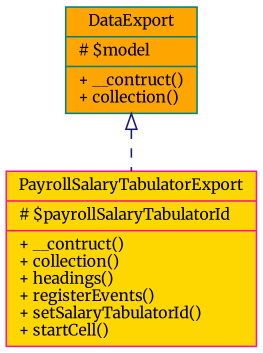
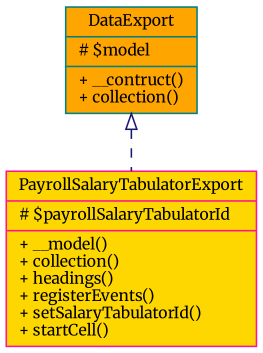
(72, 245) -> (64, 245)
